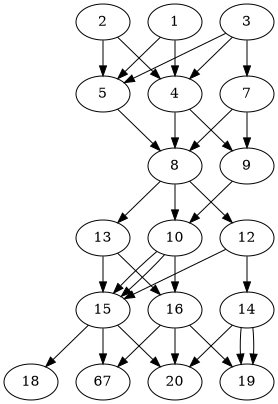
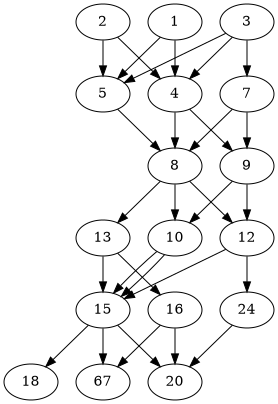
none -> (247, 197)
(175, 267) -> none
(247, 310) -> (247, 310)
(247, 382) -> none
